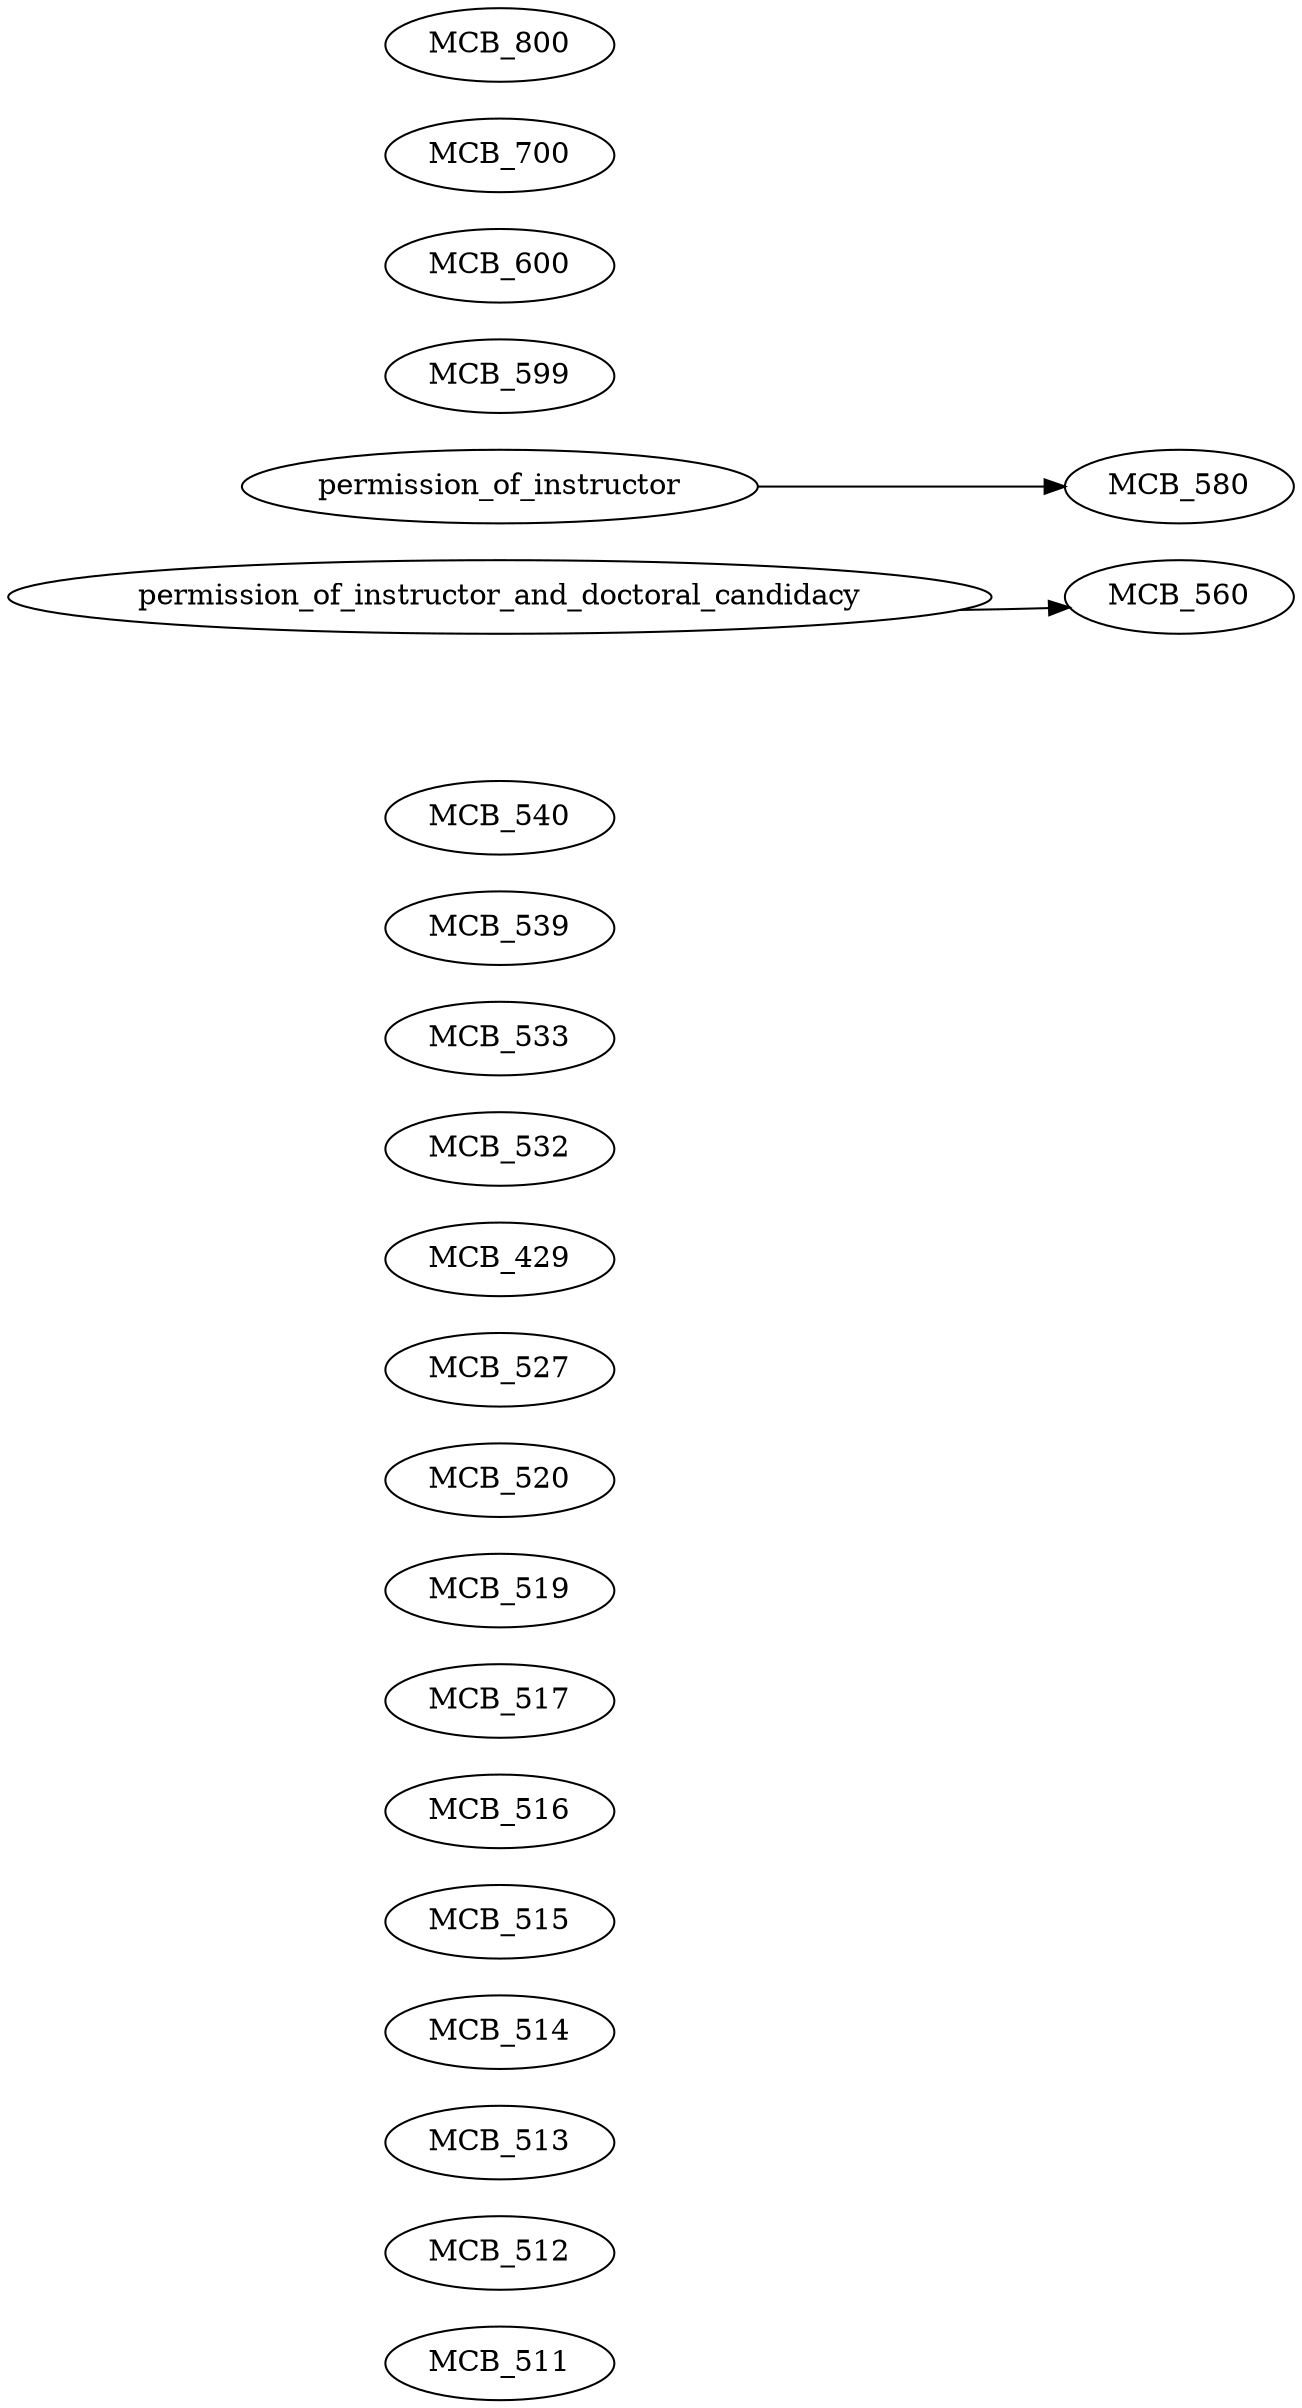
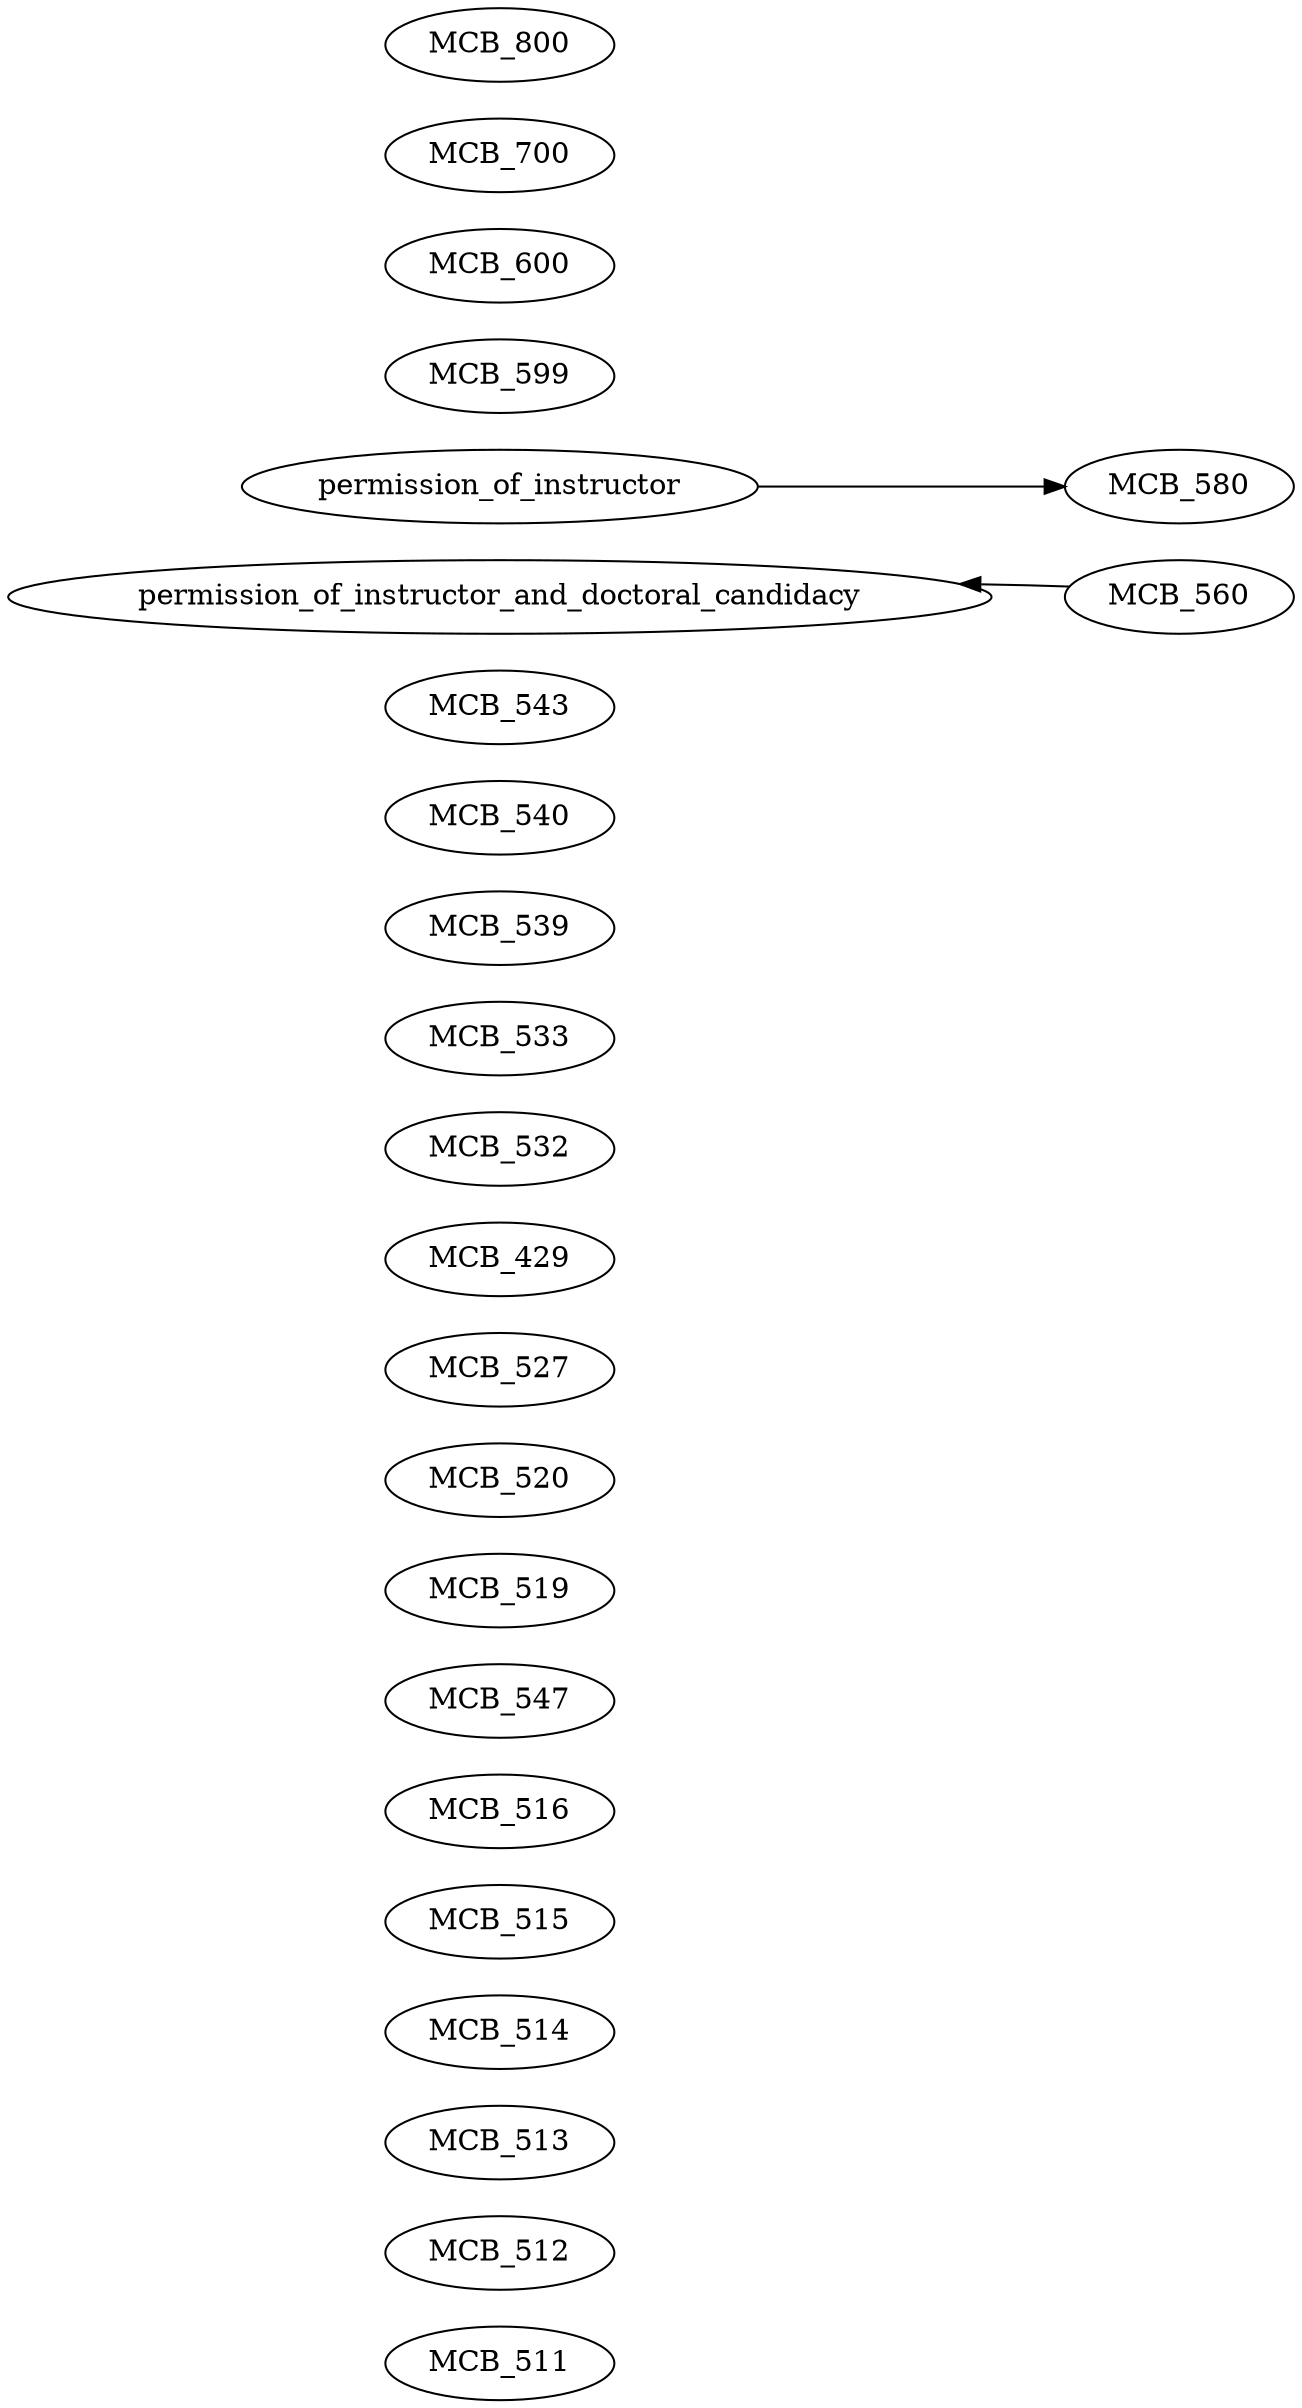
(1004, 609) -> (1025, 585)
none -> (500, 707)
(500, 1701) -> (500, 1701)
